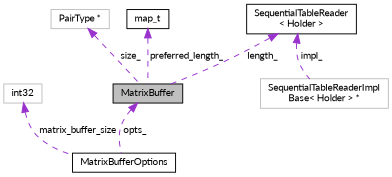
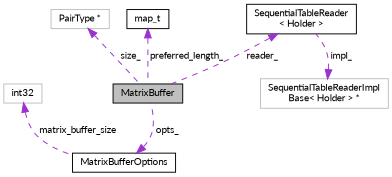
(261, 56) -> (261, 56)
(299, 63) -> (326, 50)
(120, 130) -> (153, 126)
